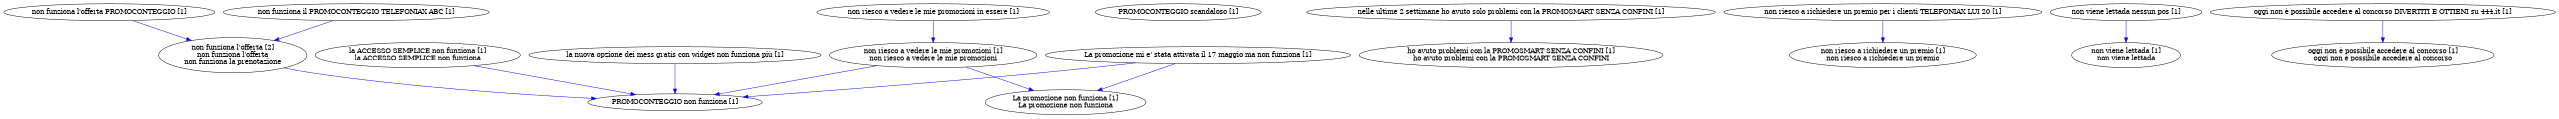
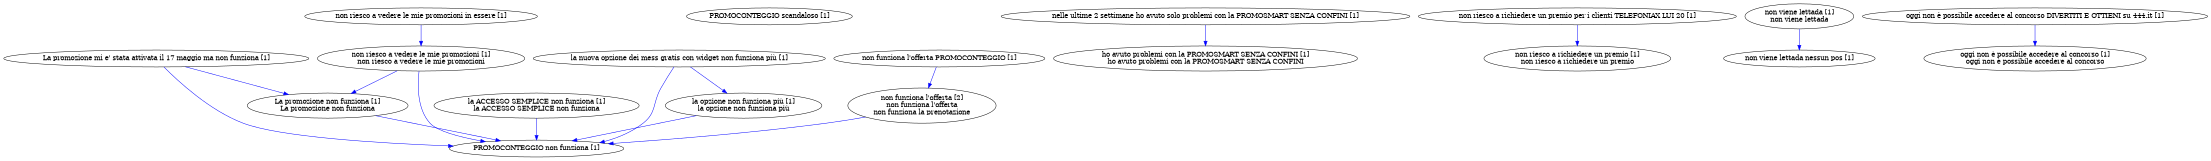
(356, 12) -> none
(2126, 29) -> (1799, 37)
none -> (744, 106)
none -> (427, 126)
